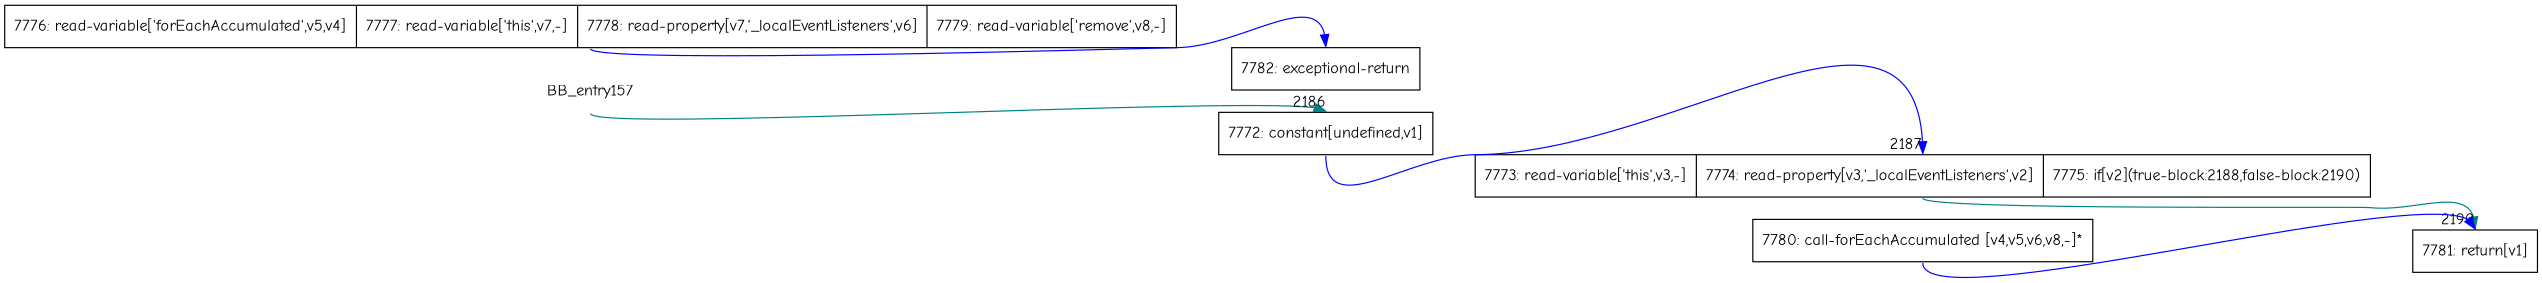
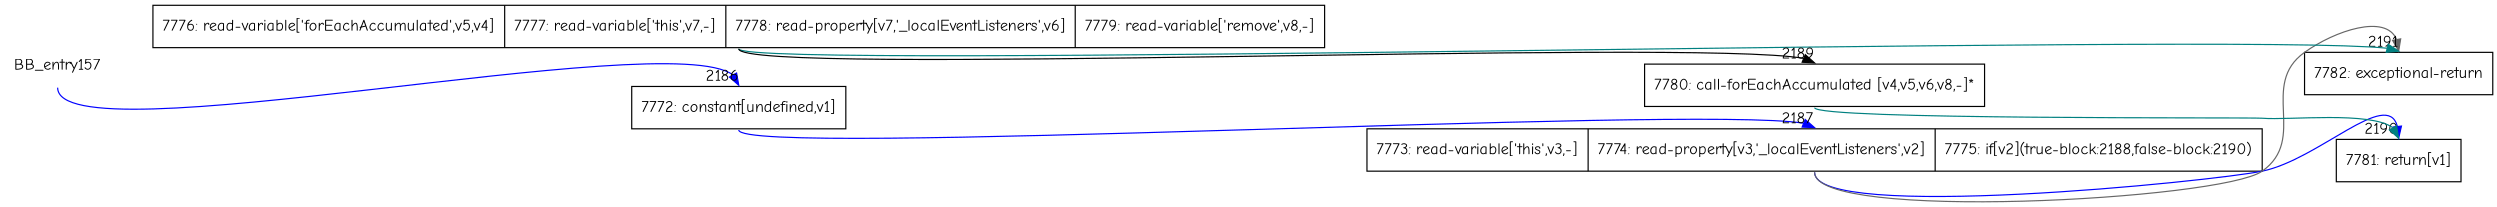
(964, 53) -> (1769, 48)
none -> (1271, 56)
(952, 113) -> (393, 87)
none -> (2154, 192)
(2201, 207) -> (2112, 188)
(2194, 247) -> (2104, 118)
